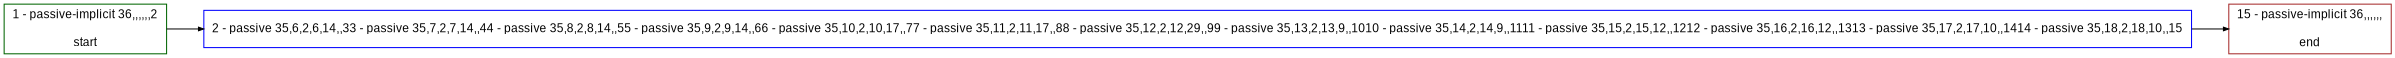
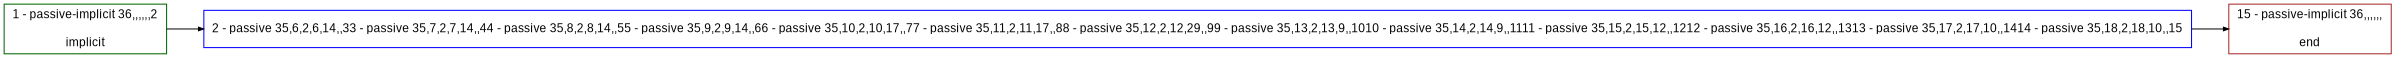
(85, 29) -> (85, 29)
